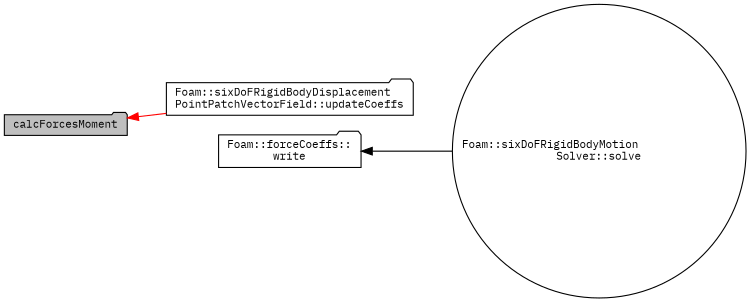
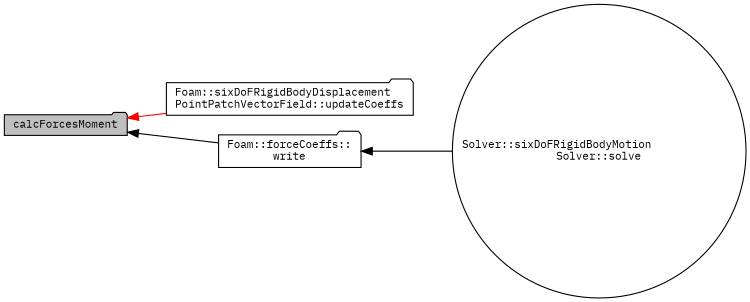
none -> (178, 138)
(599, 151) -> (599, 151)
